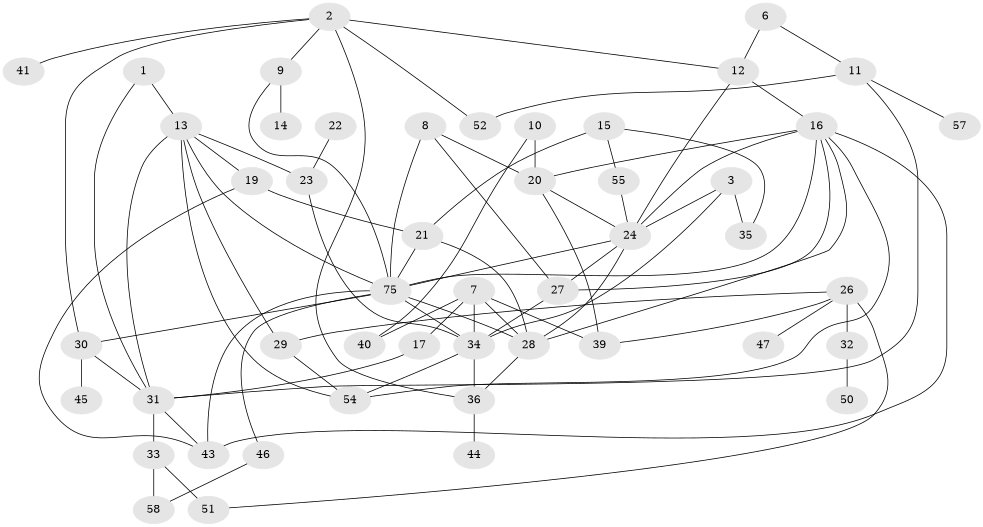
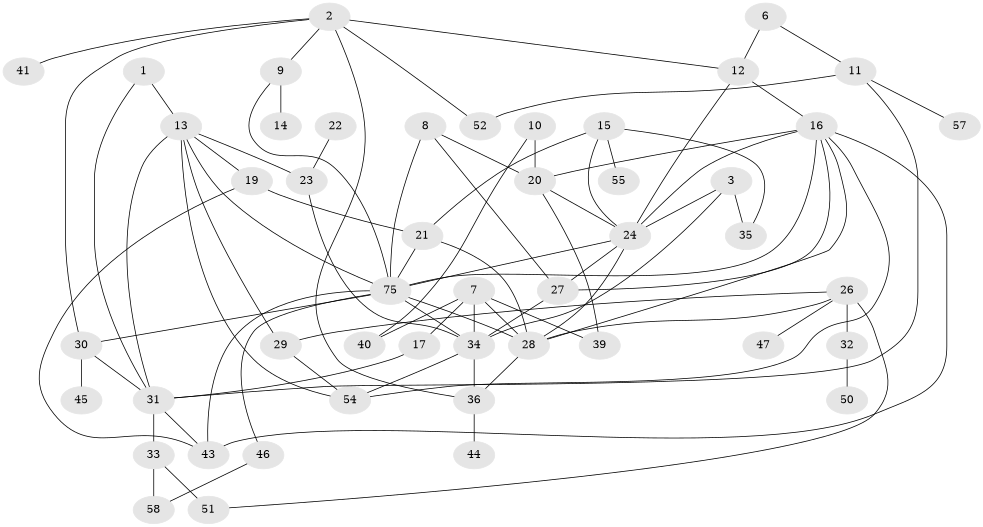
(624, 208) -> (589, 187)
(726, 326) -> (689, 320)
